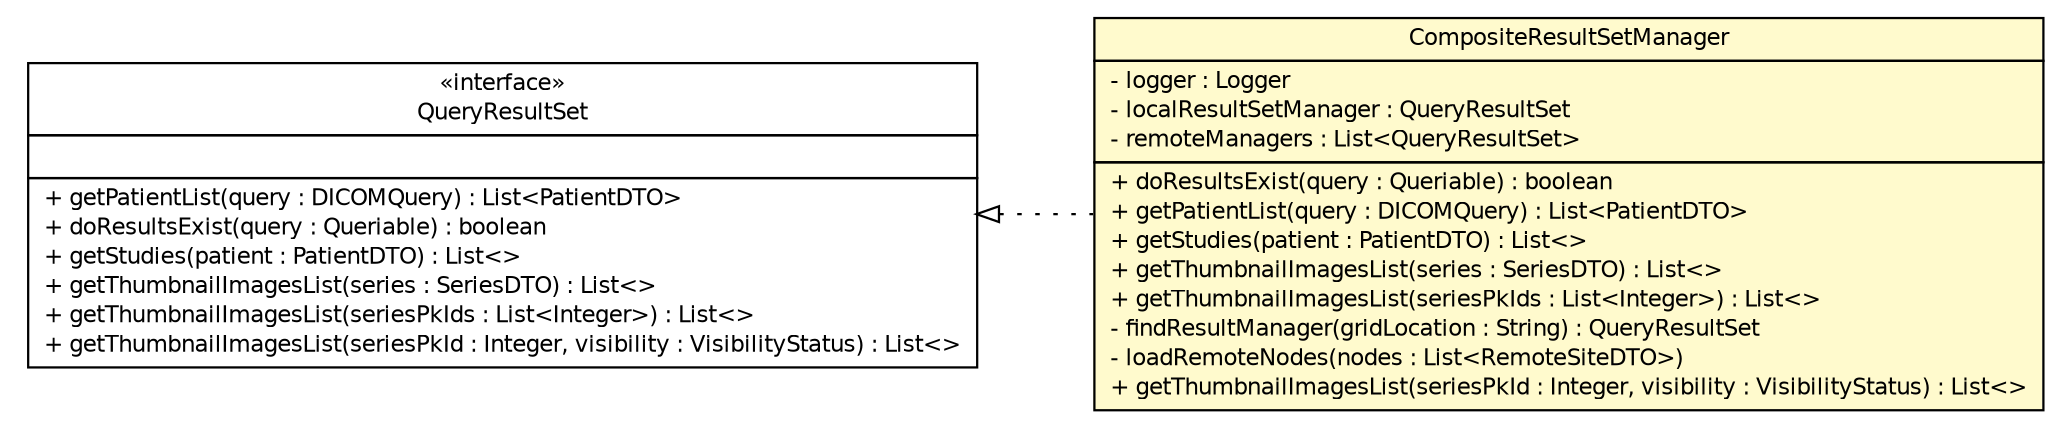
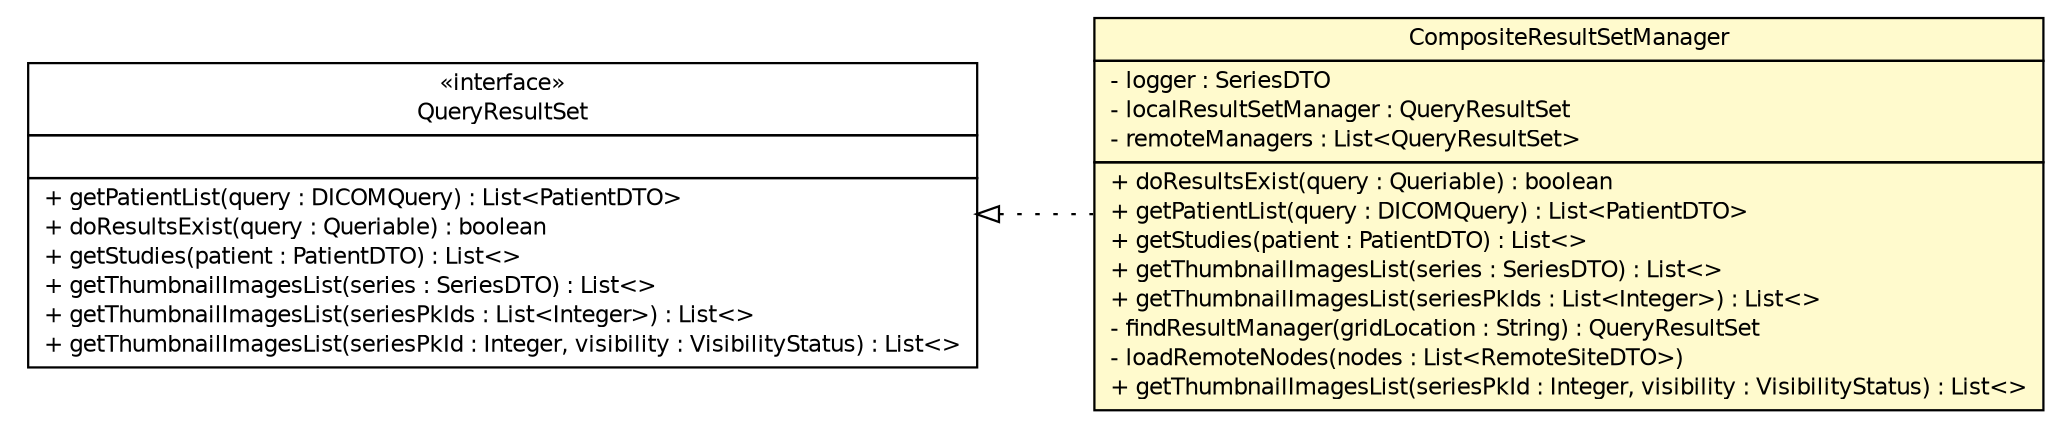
(1200, 81) -> (1221, 81)
